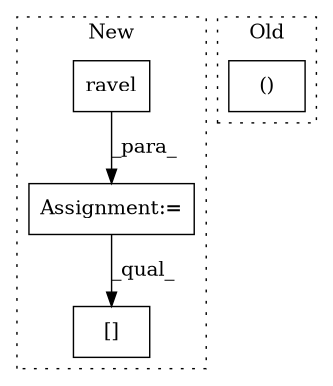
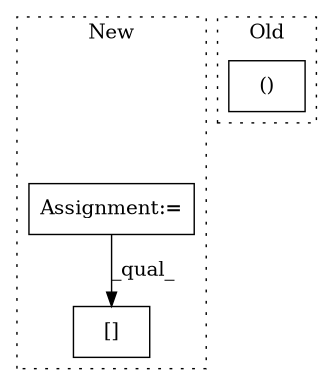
(112, 86) -> none
